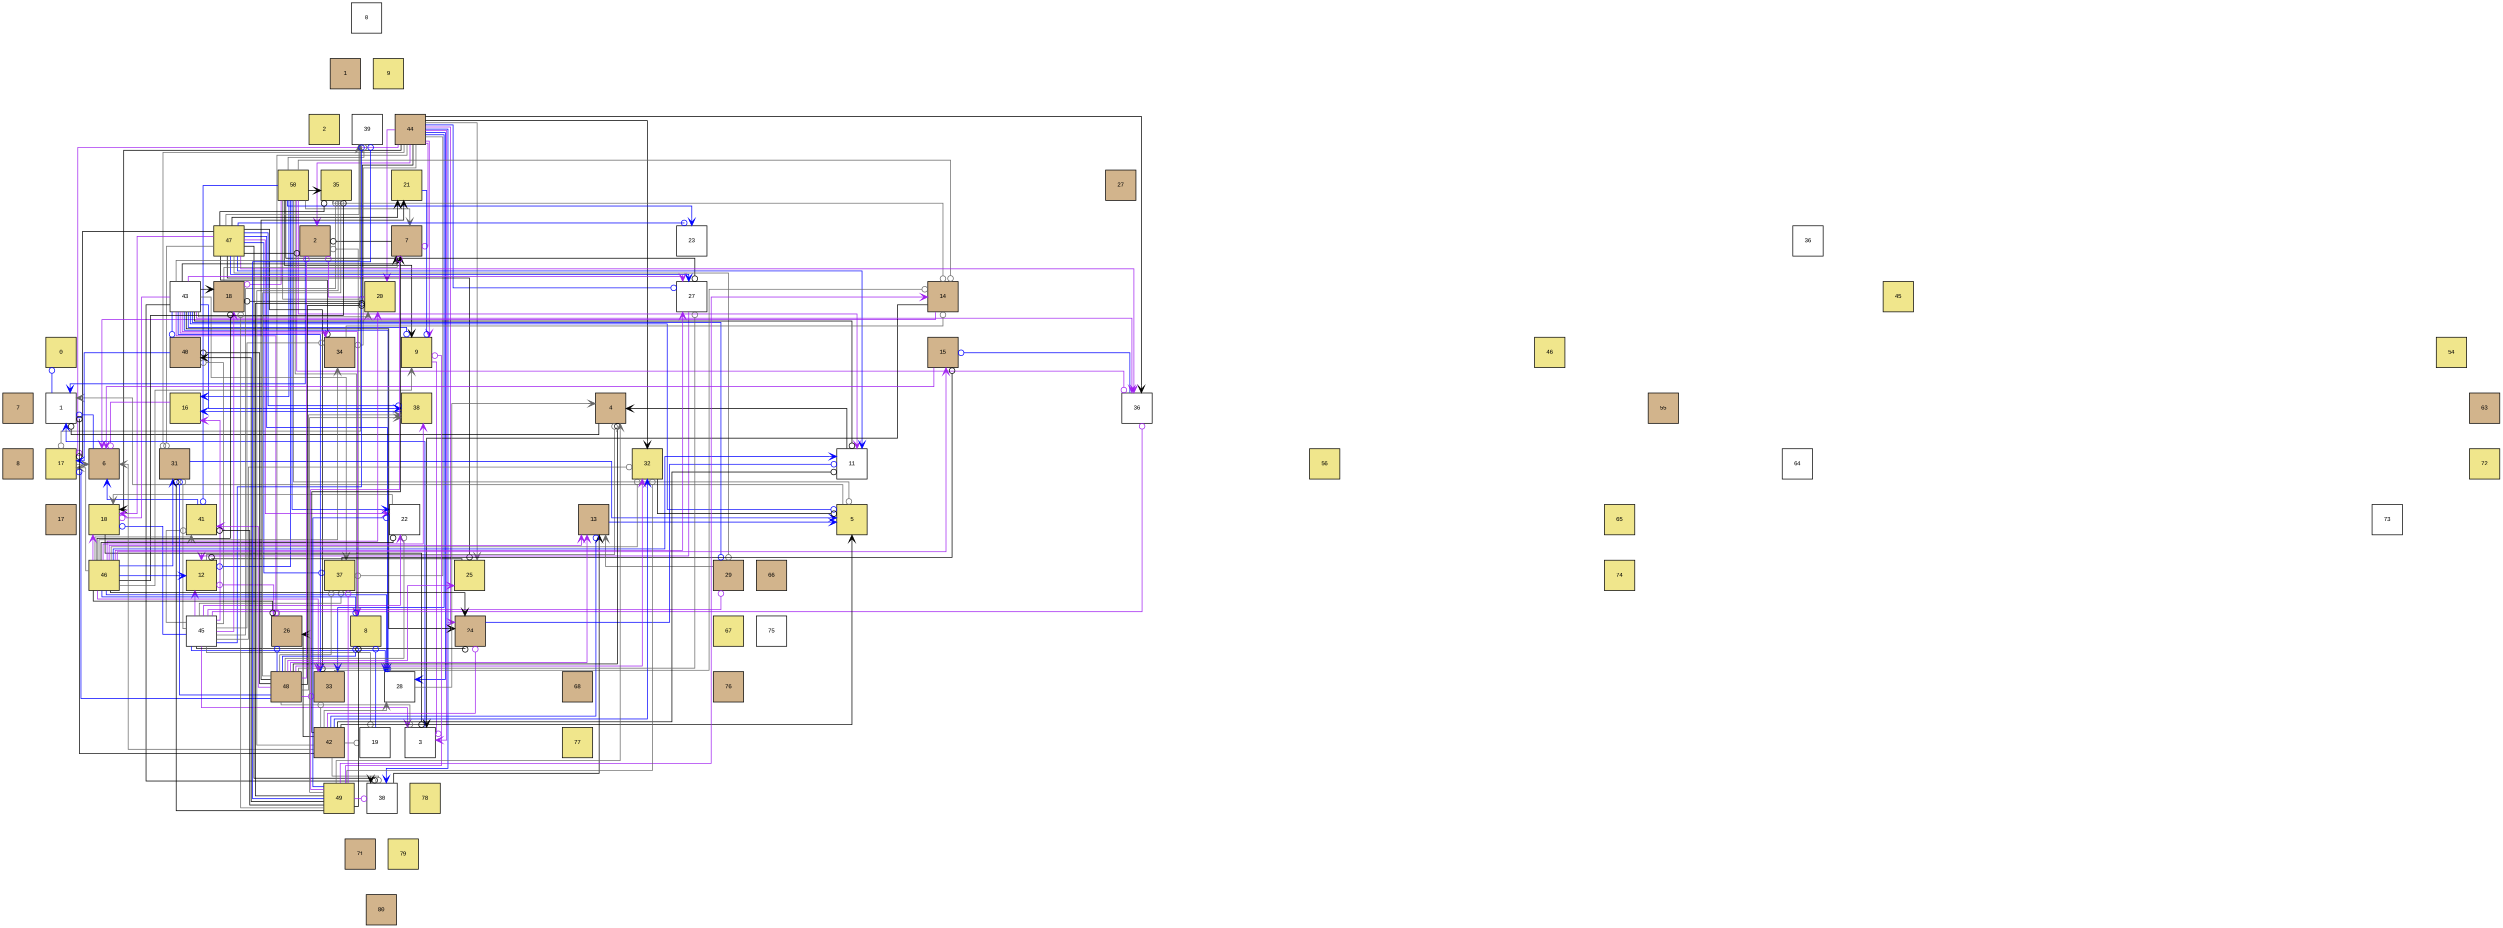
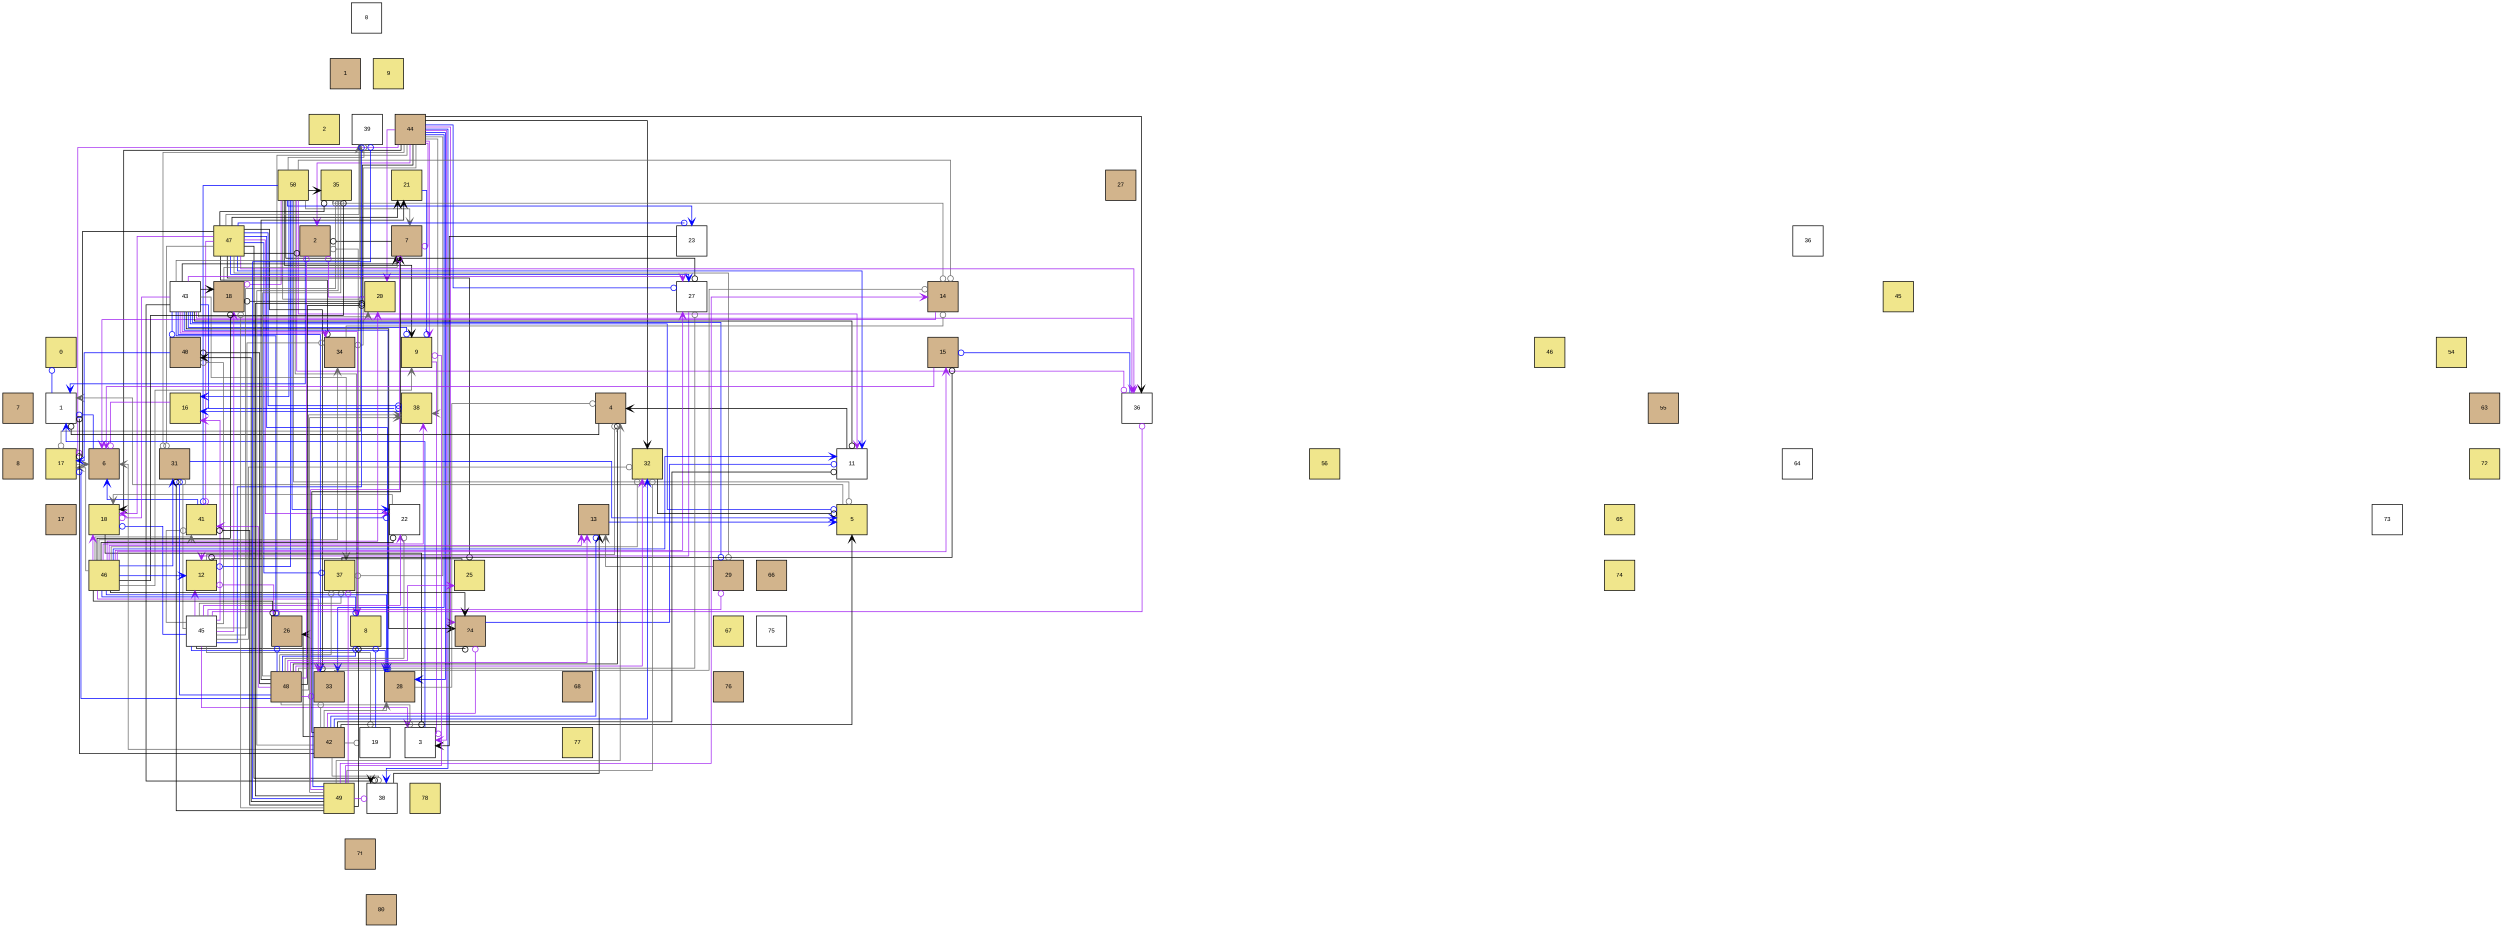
(477, 336) -> (438, 263)
none -> (206, 366)
(464, 404) -> (464, 404)
(246, 409) -> (246, 409)
(276, 411) -> (276, 411)
(603, 438) -> (472, 236)
(400, 687) -> (400, 687)
(403, 854) -> none
